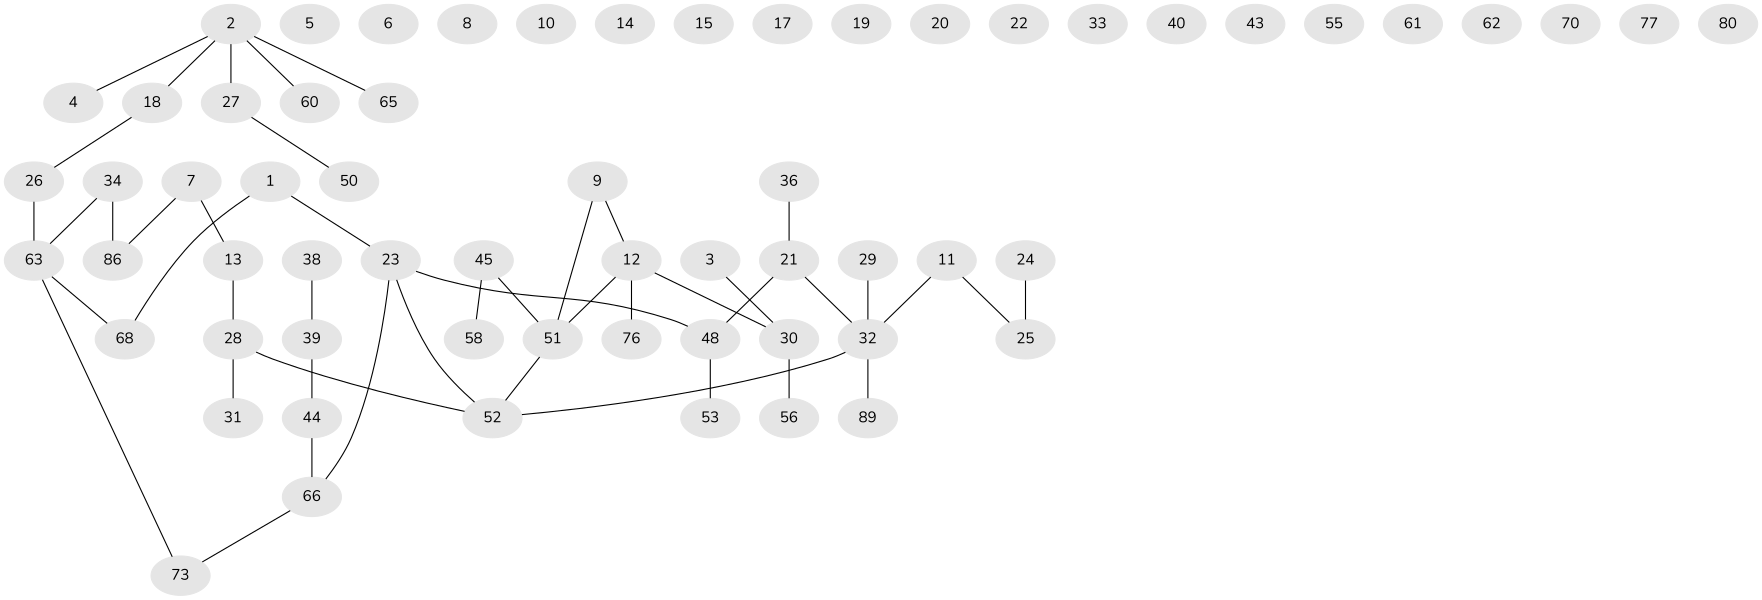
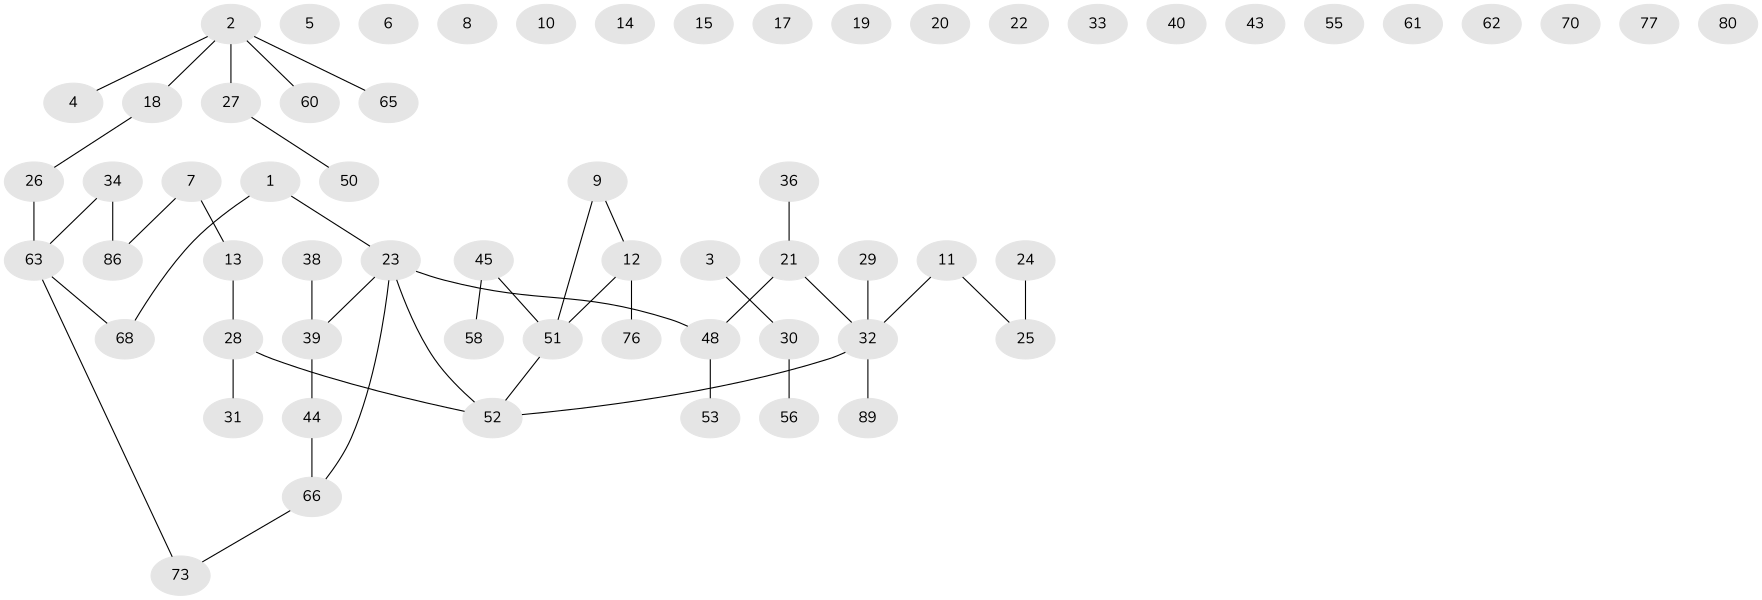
none -> (351, 300)
(710, 300) -> none
